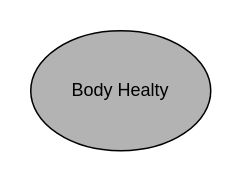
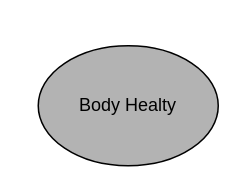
(121, 91) -> (128, 106)
